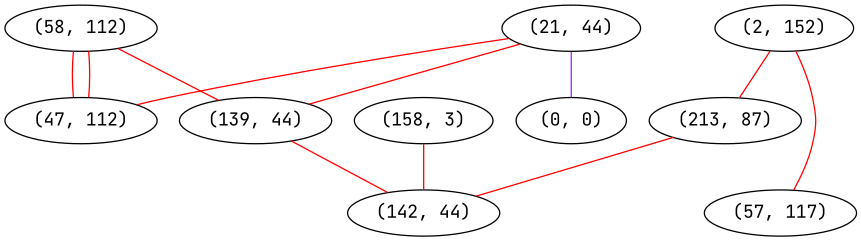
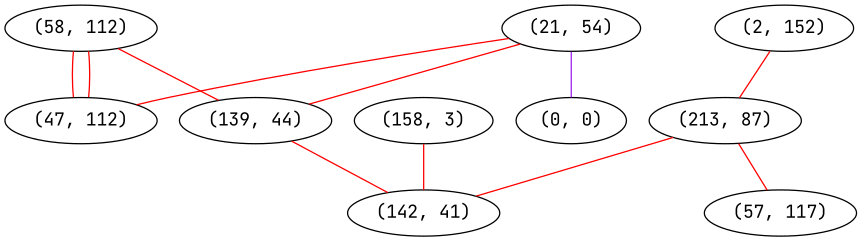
(571, 28) -> (571, 28)
(816, 121) -> (753, 167)
(424, 213) -> (424, 213)
